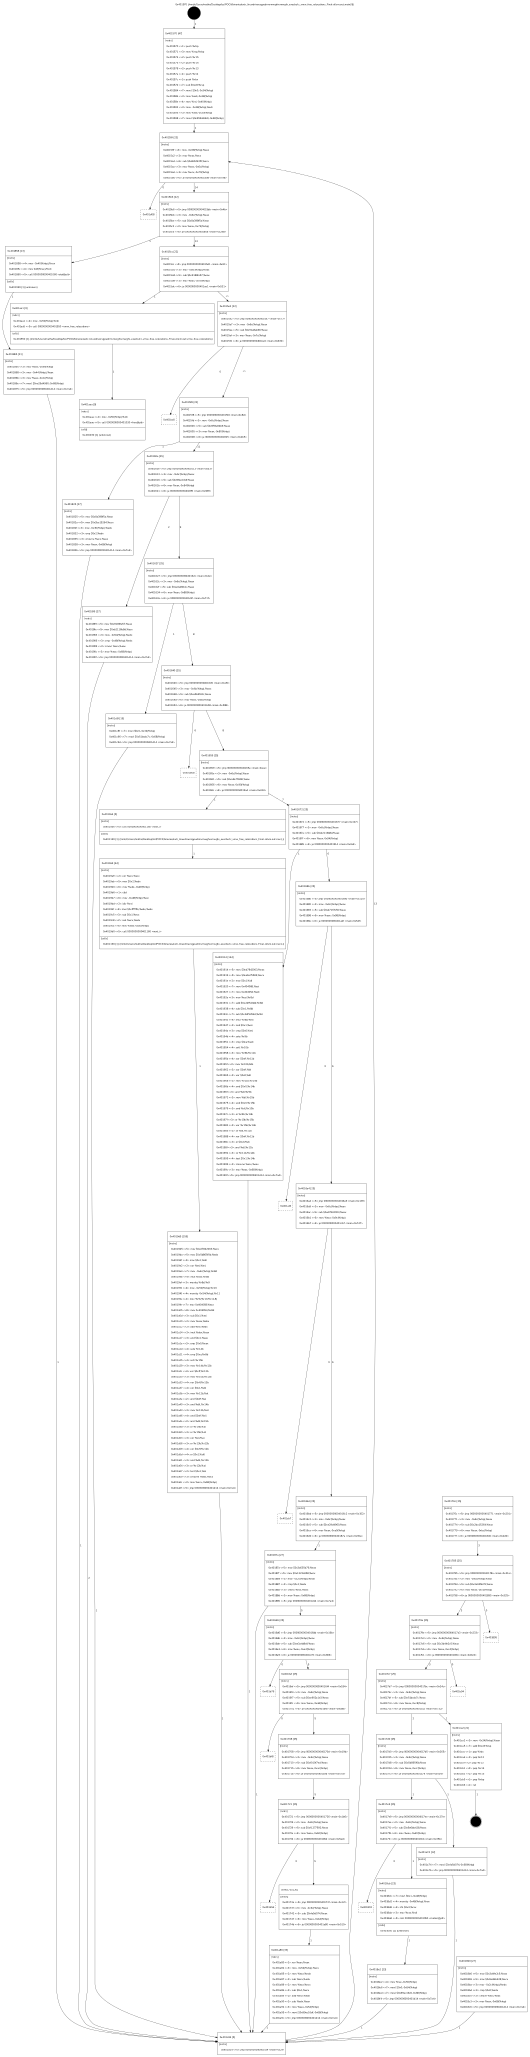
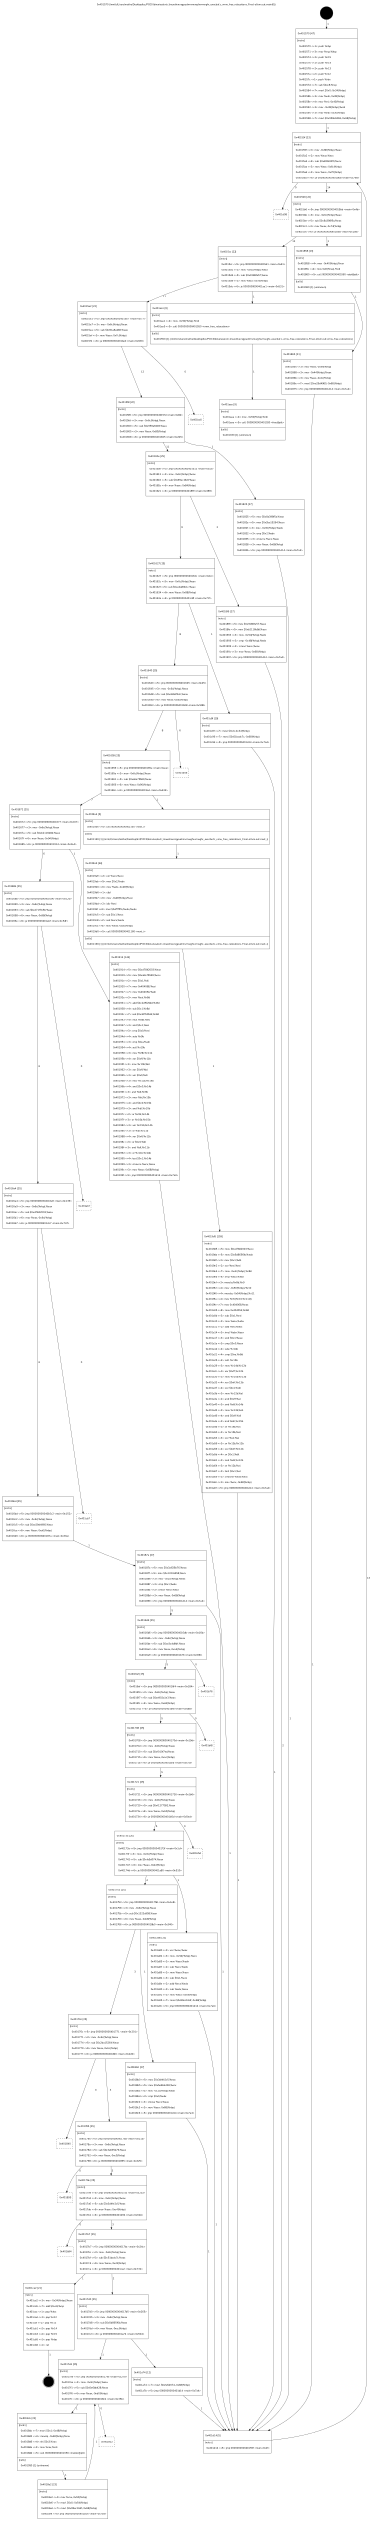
none -> (142, 1907)
(342, 2033) -> (93, 2443)
none -> (65, 2144)
